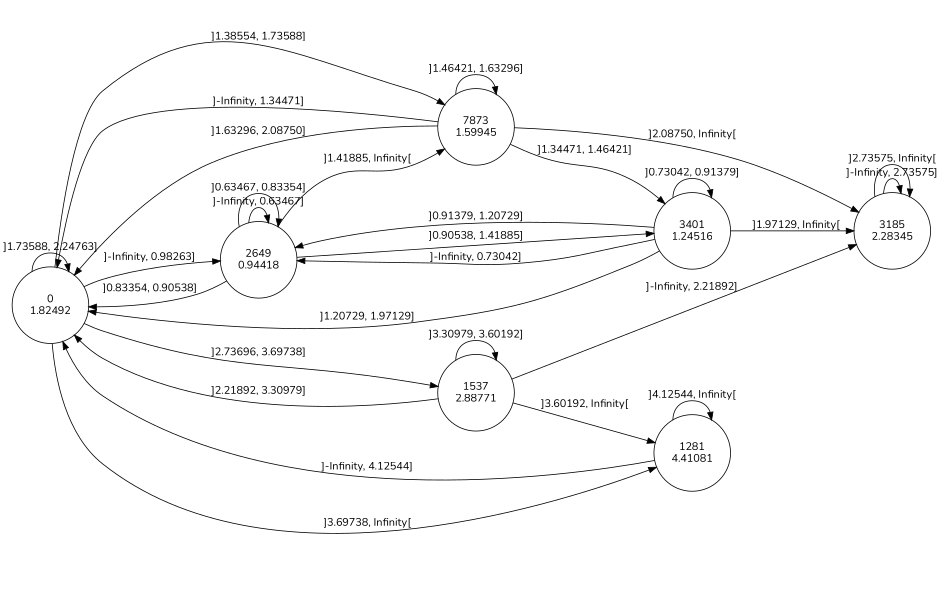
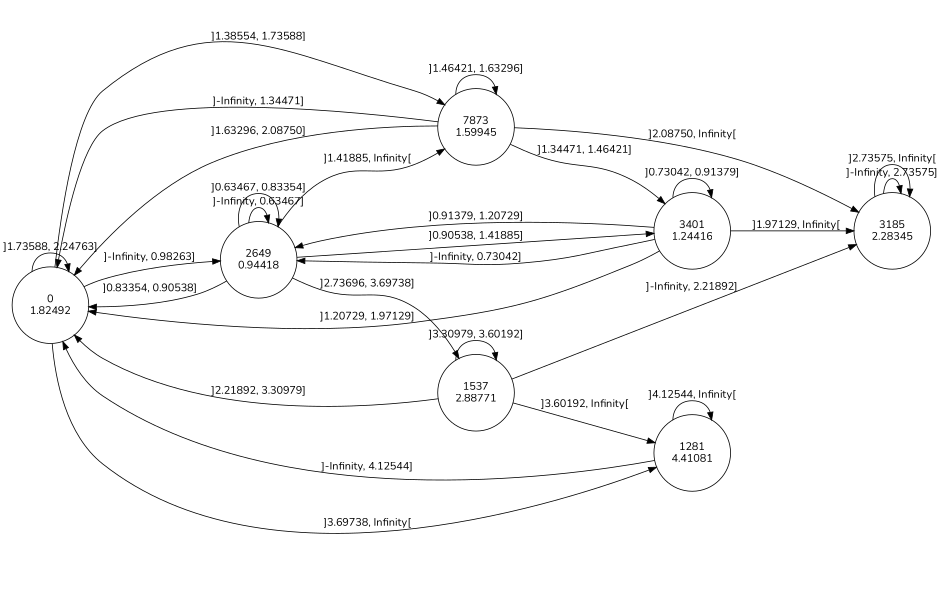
(692, 231) -> (692, 231)
(255, 364) -> (383, 296)
